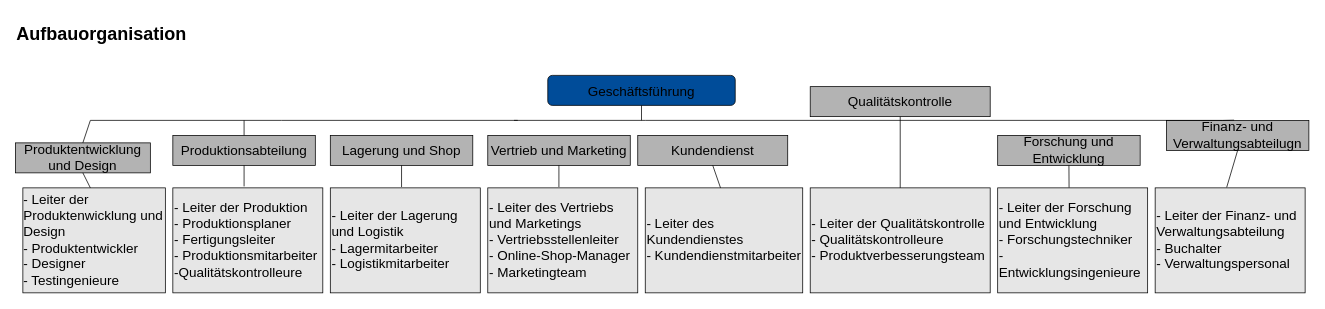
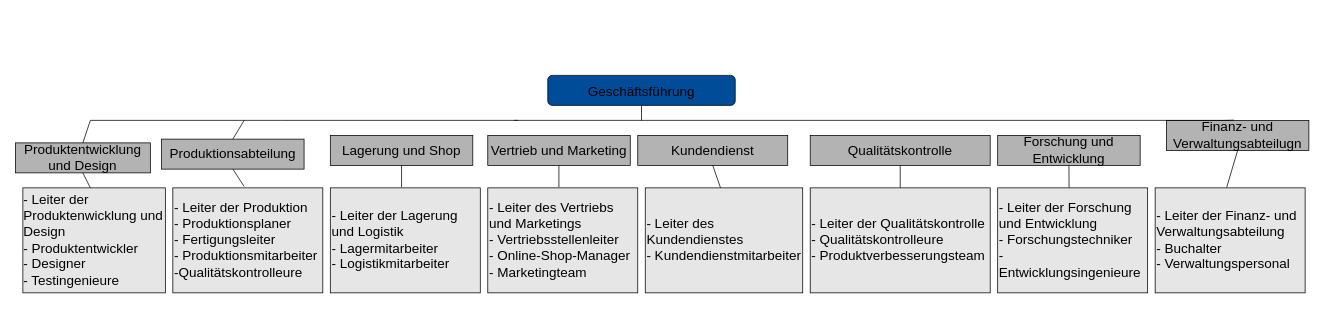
(102, 34) -> none
(900, 102) -> (900, 150)
(244, 150) -> (233, 154)
